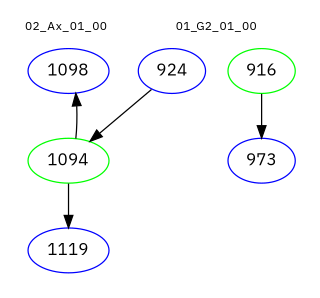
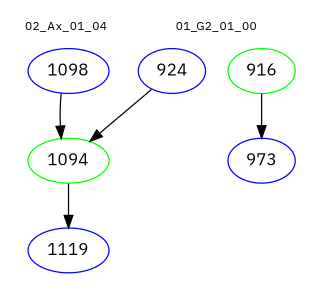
(67, 27) -> (67, 27)
(77, 122) -> (60, 110)
